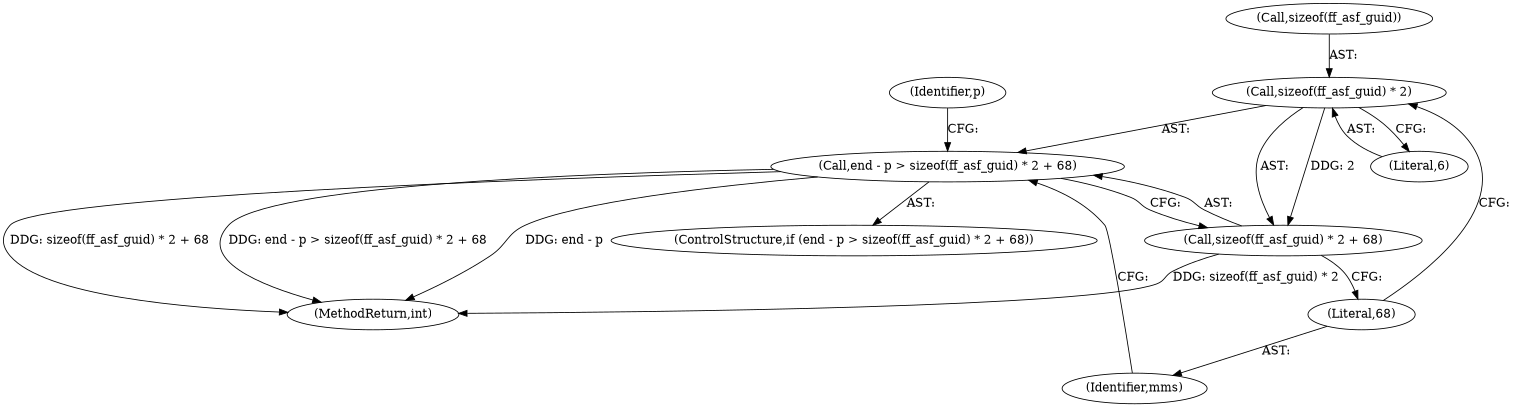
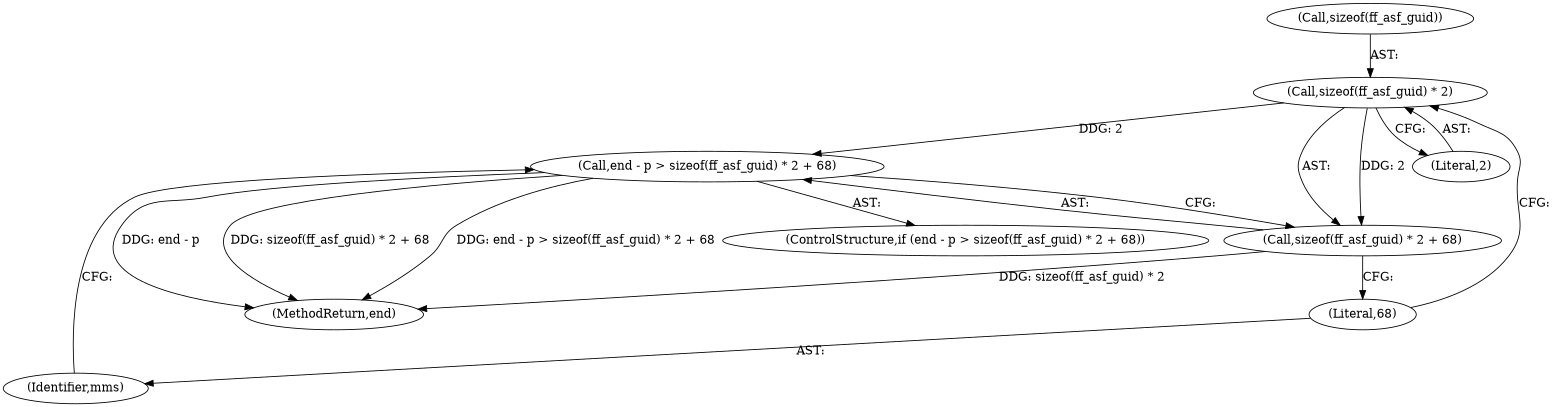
(948, 93) -> none
(1178, 130) -> (1101, 130)
(1419, 167) -> (1461, 167)
(373, 315) -> (334, 315)
